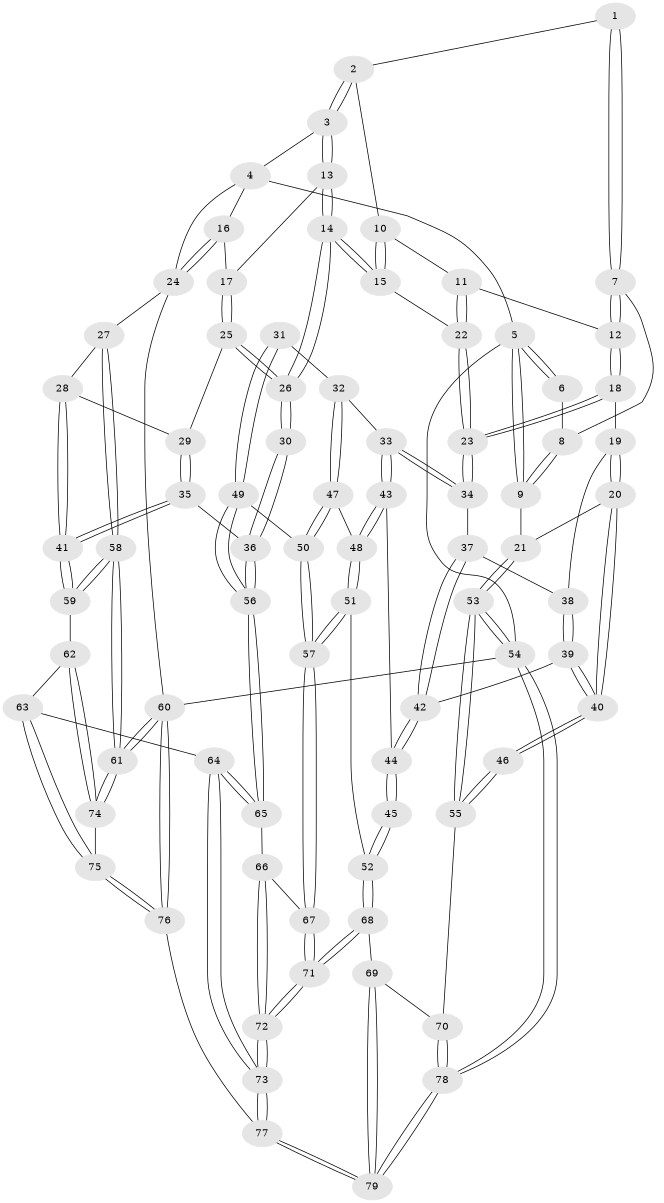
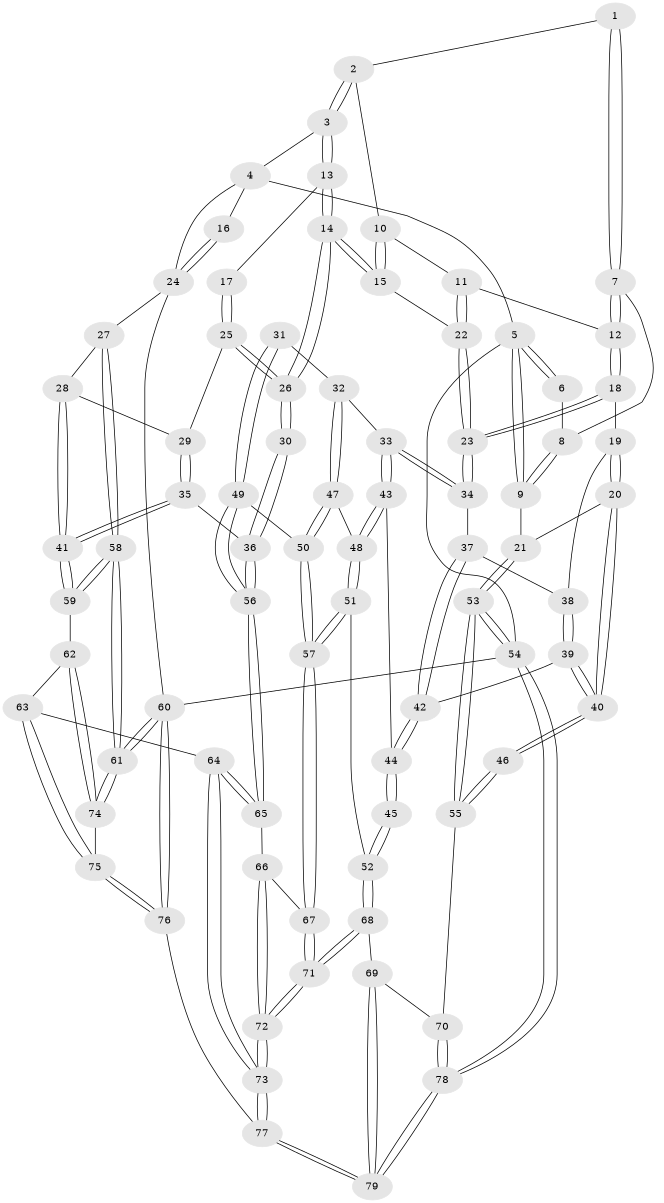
(225, 256) -> none
